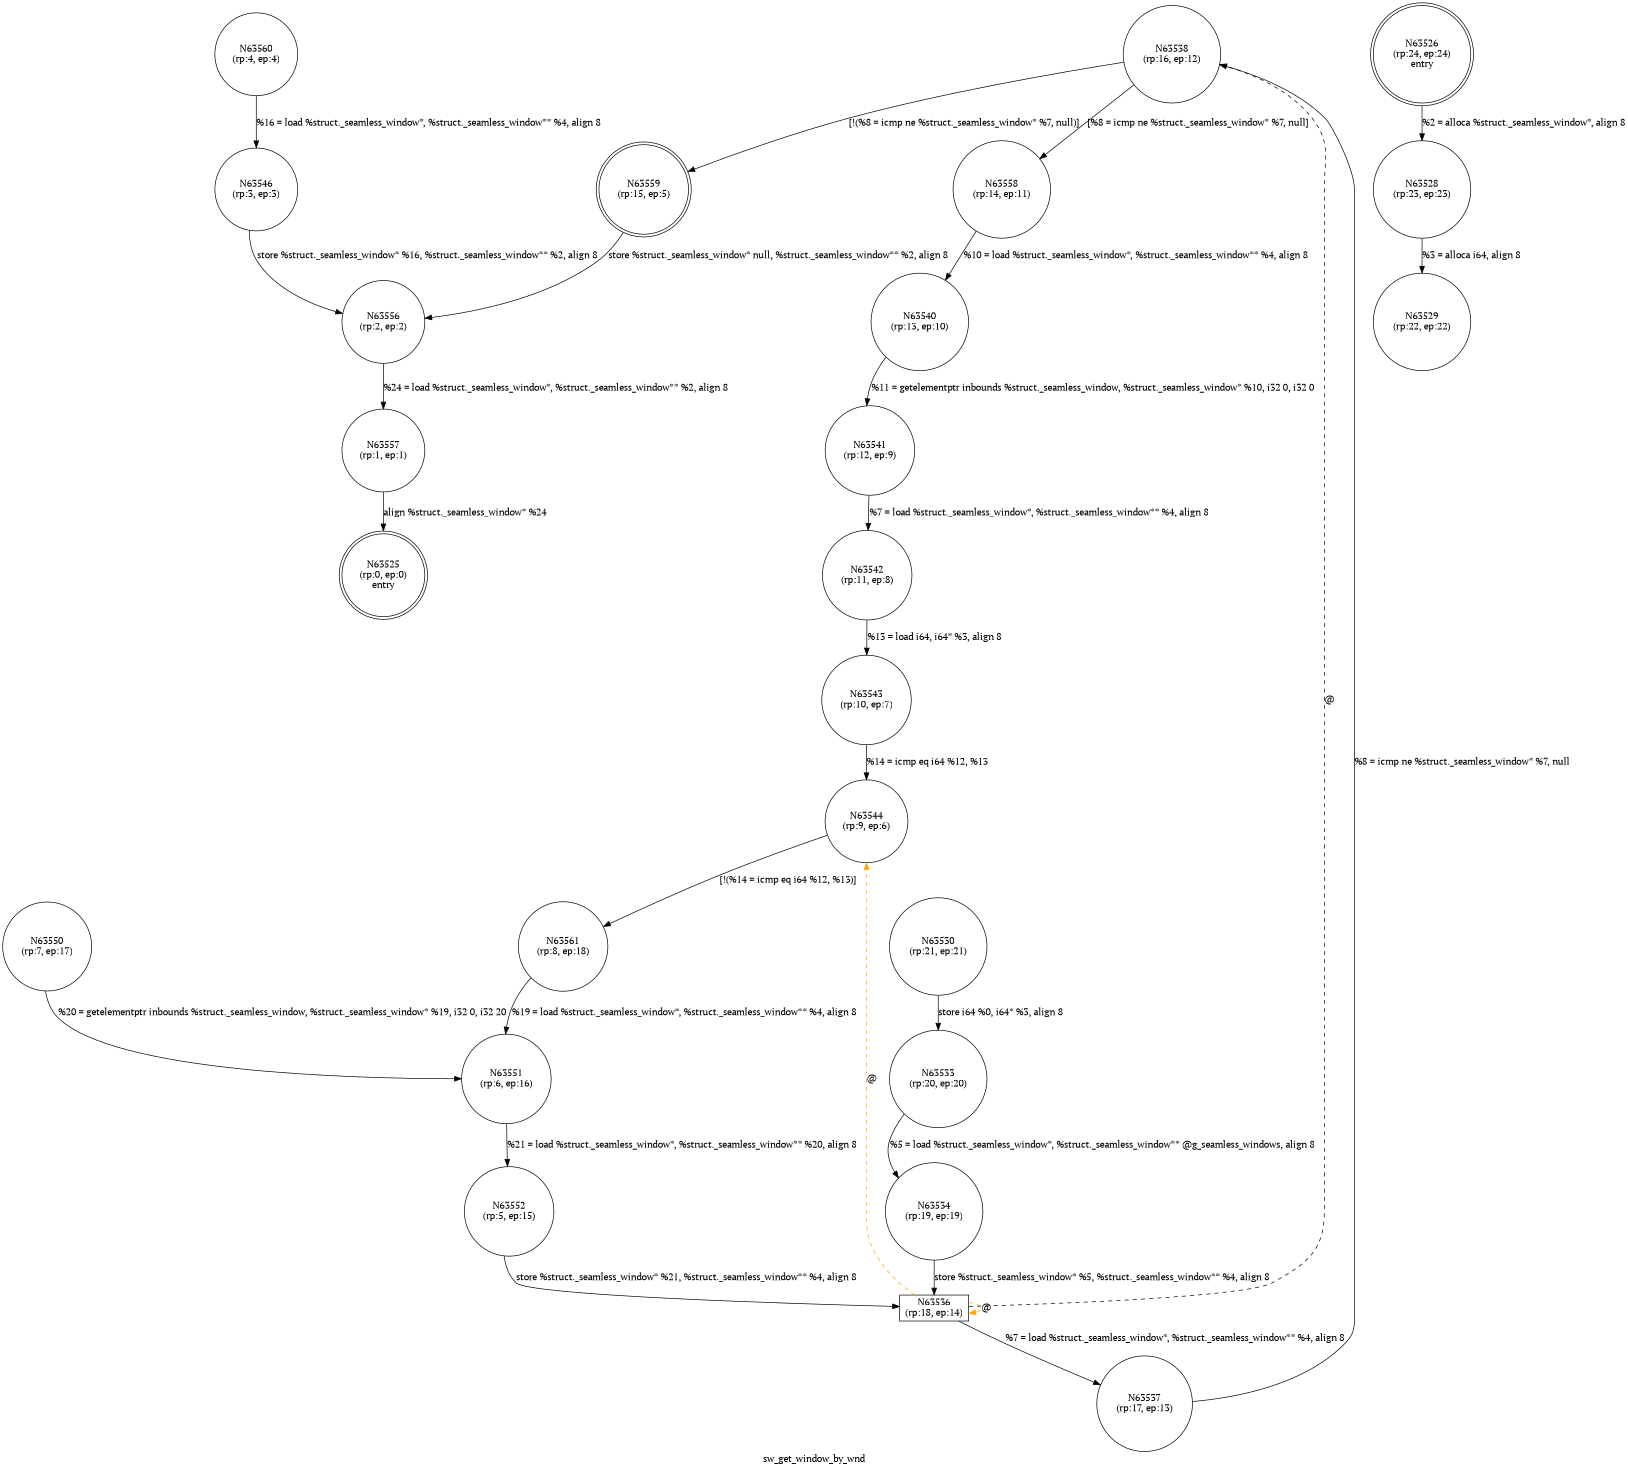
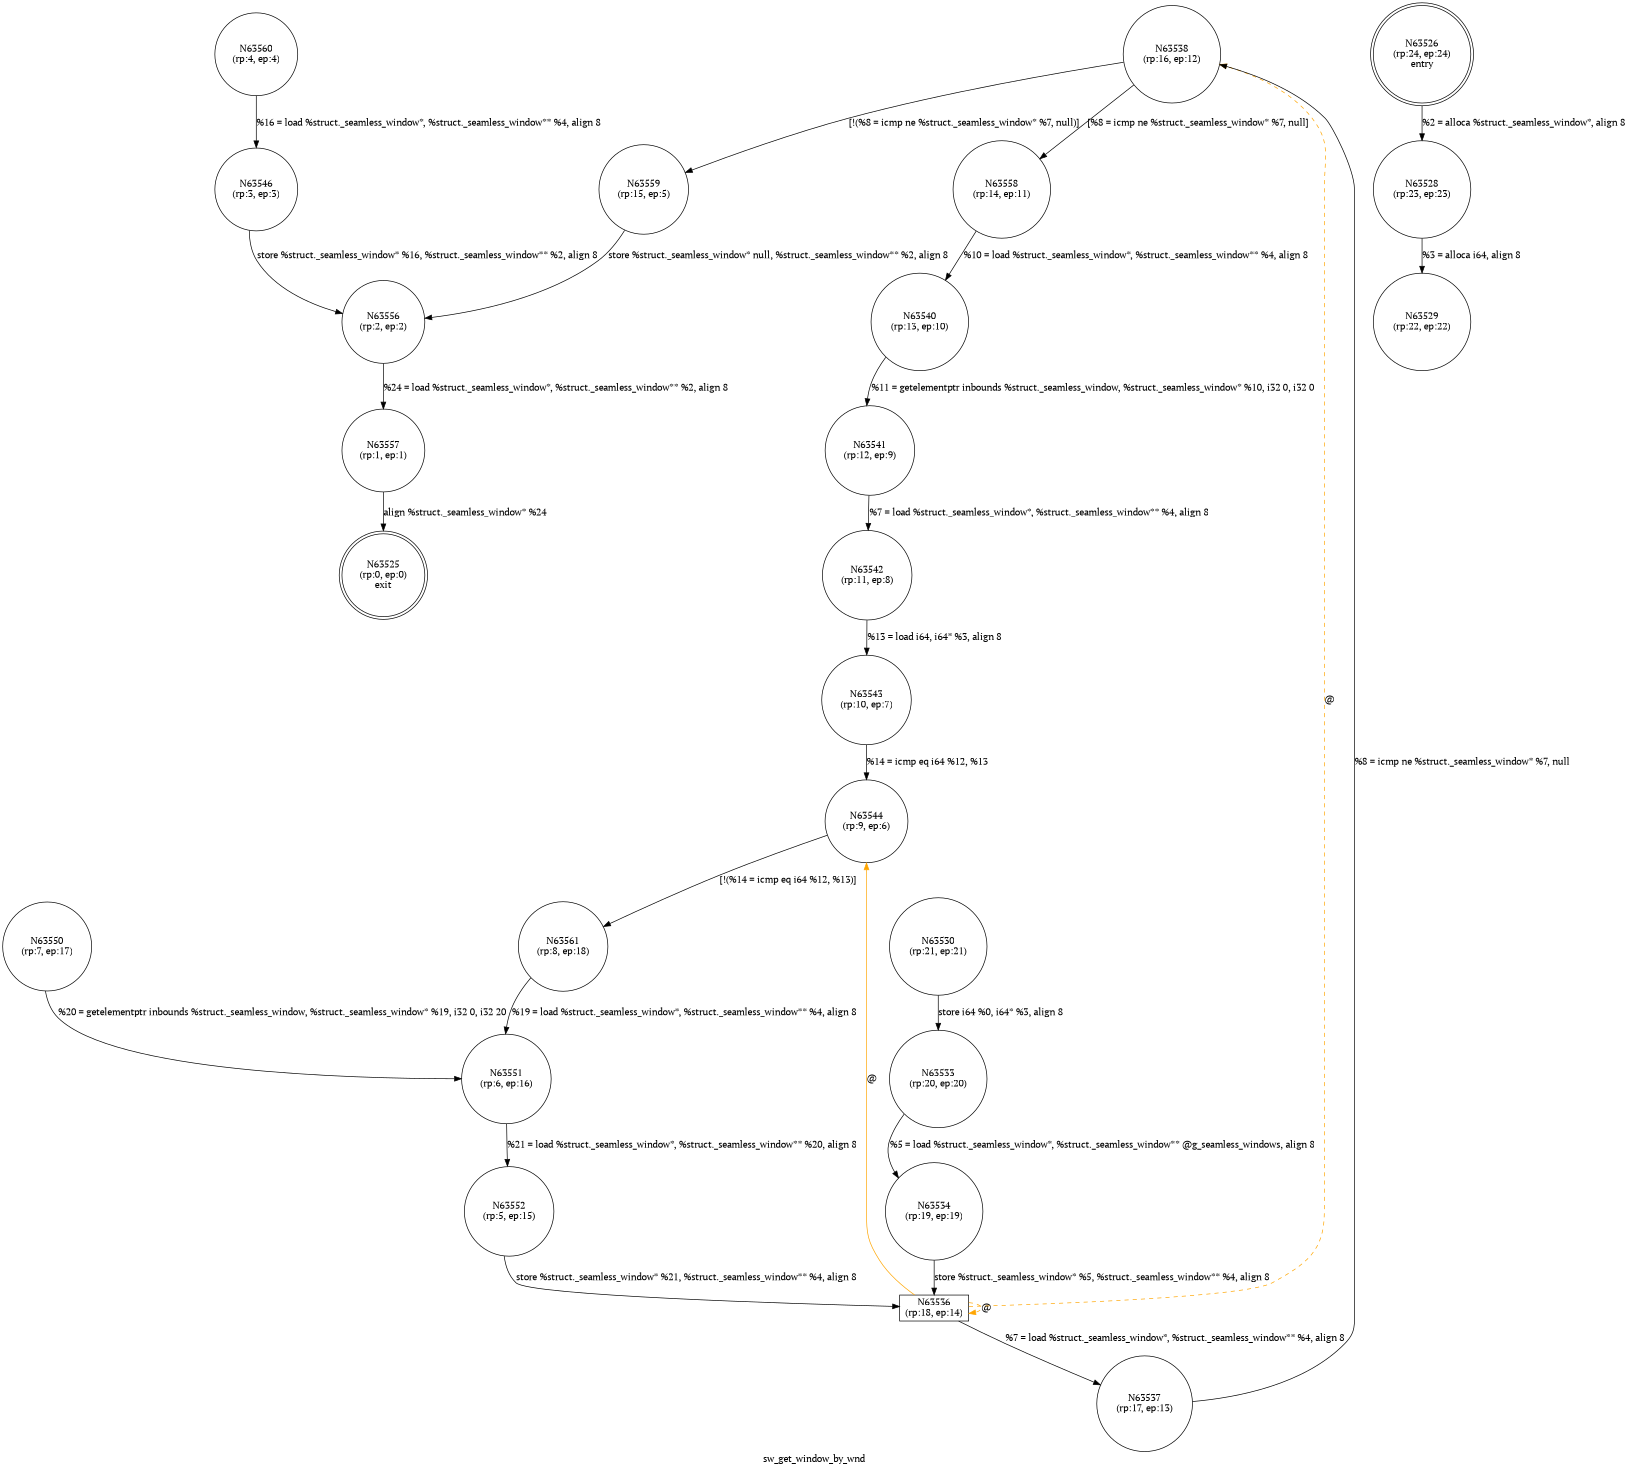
(644, 189) -> (644, 189)
(383, 575) -> (383, 575)
(1324, 812) -> (1324, 812)
(867, 1091) -> (867, 1091)
